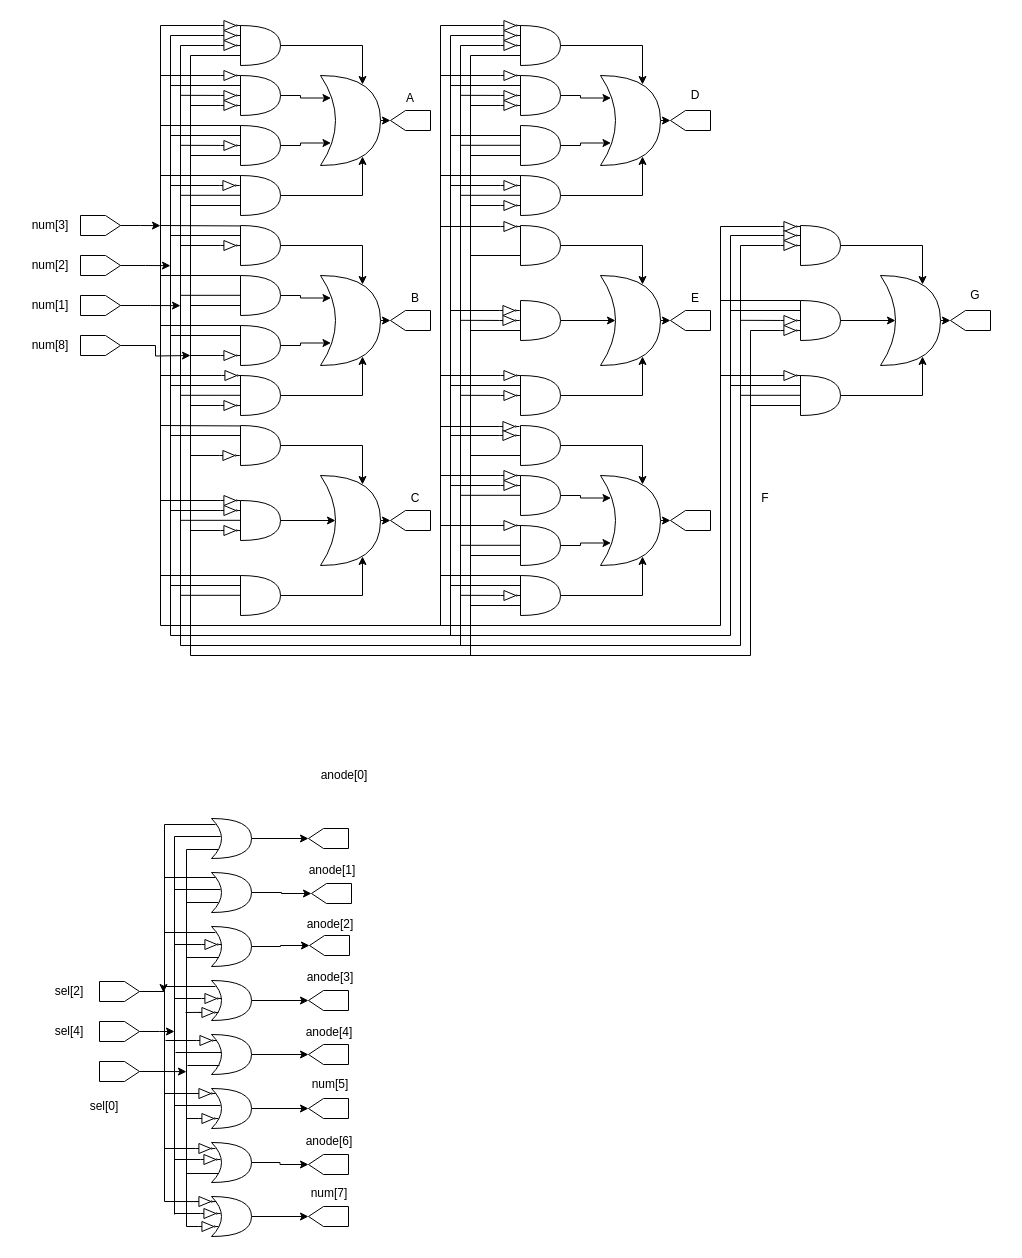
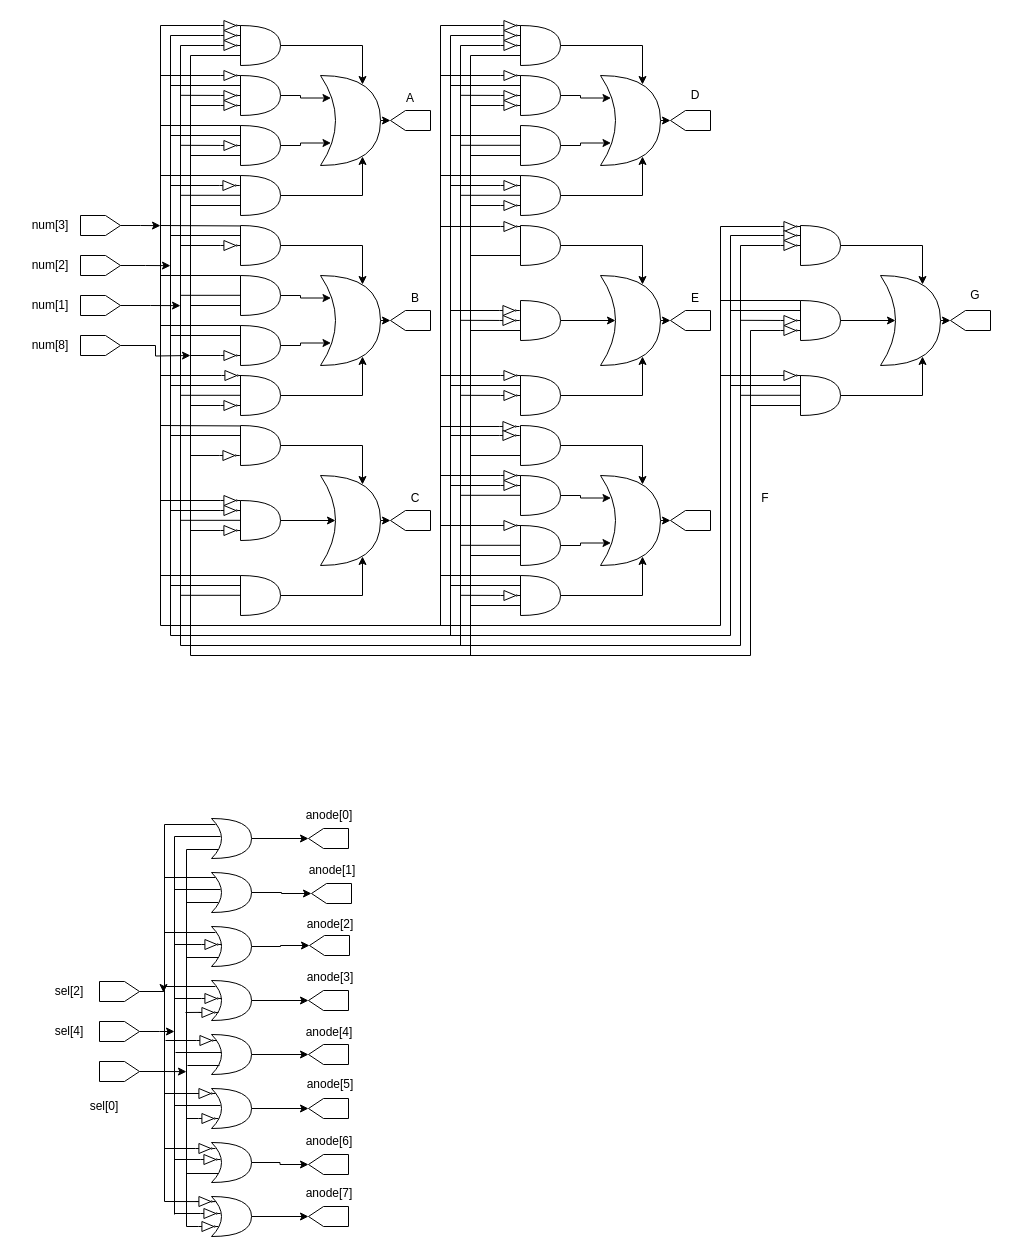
(345, 775) -> (330, 815)
(331, 1085) -> (331, 1085)
(330, 1194) -> (330, 1194)
